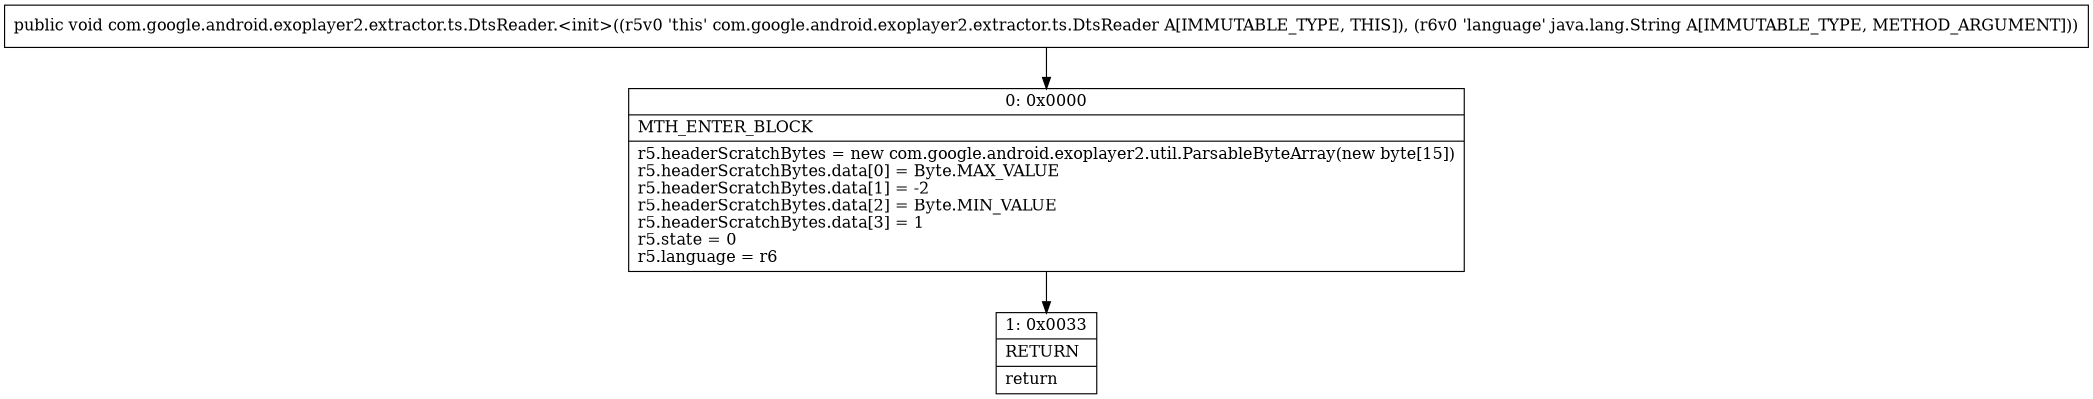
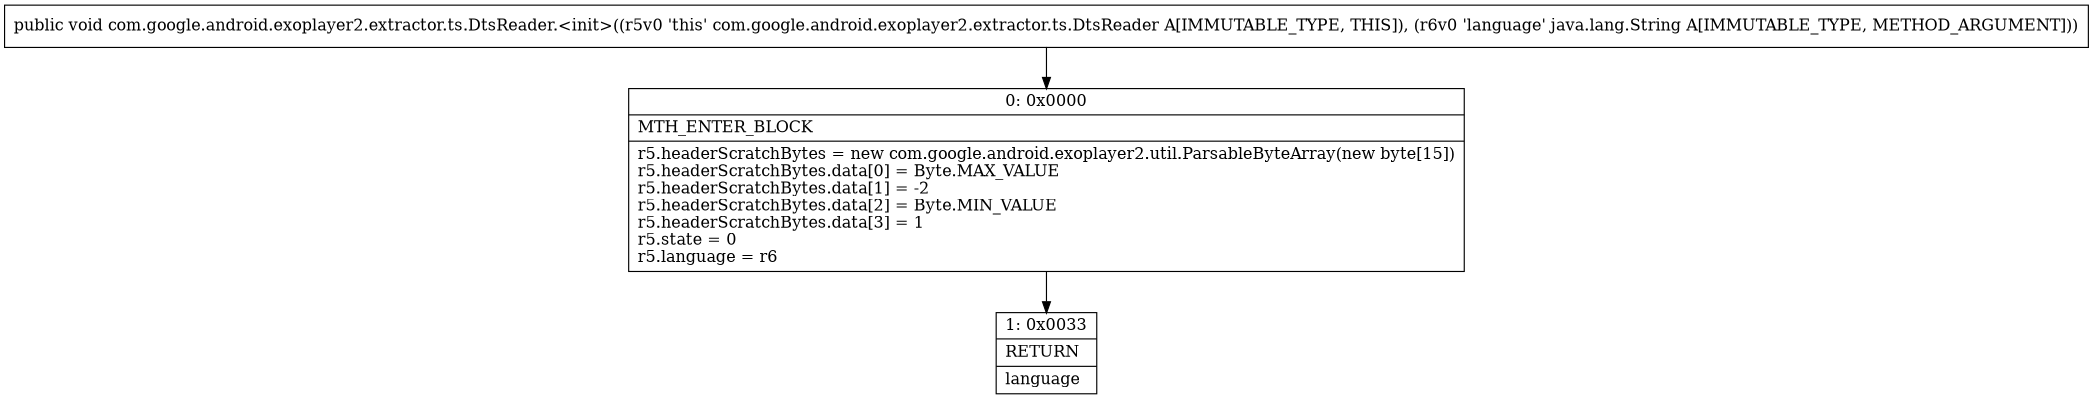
(1032, 379) -> (1043, 379)
